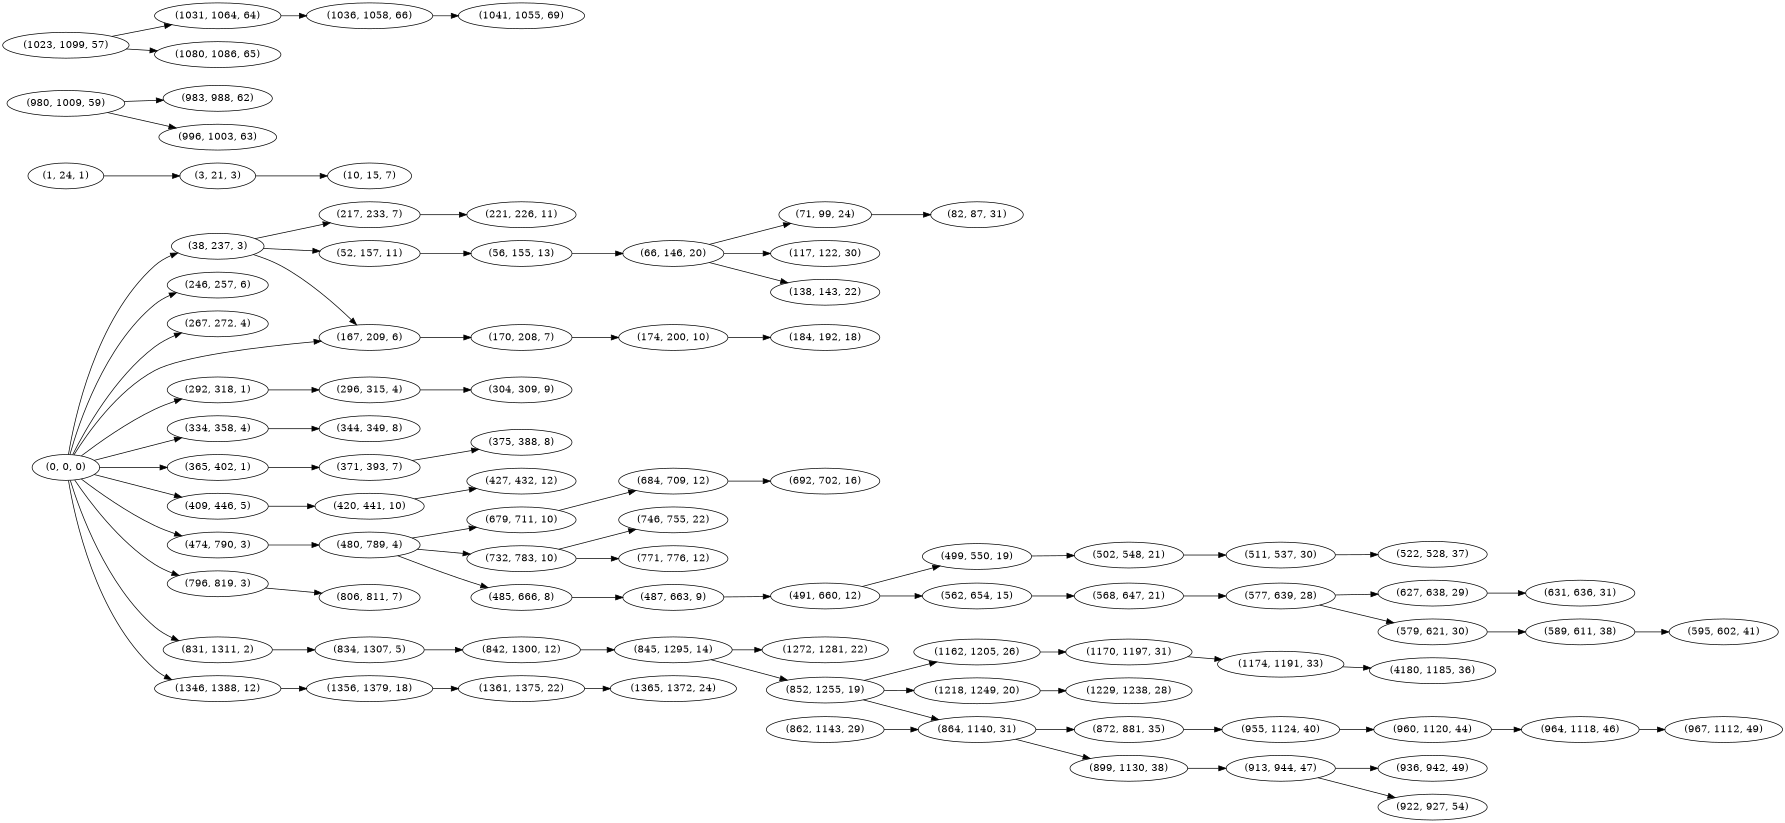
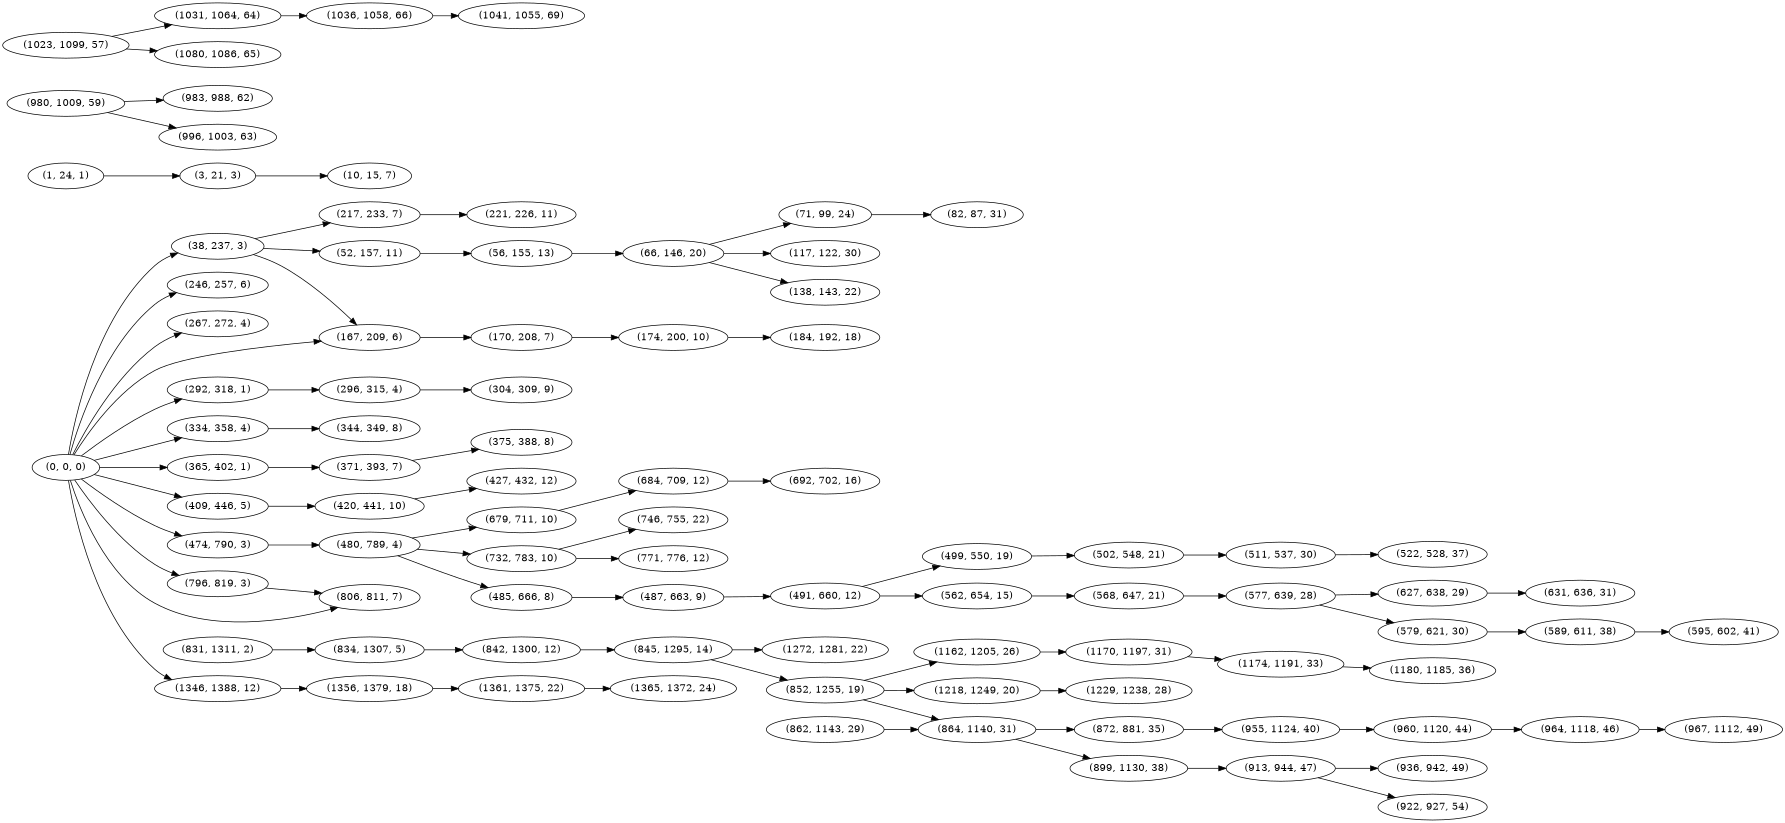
(108, 568) -> (168, 609)
(1433, 671) -> (1433, 671)
